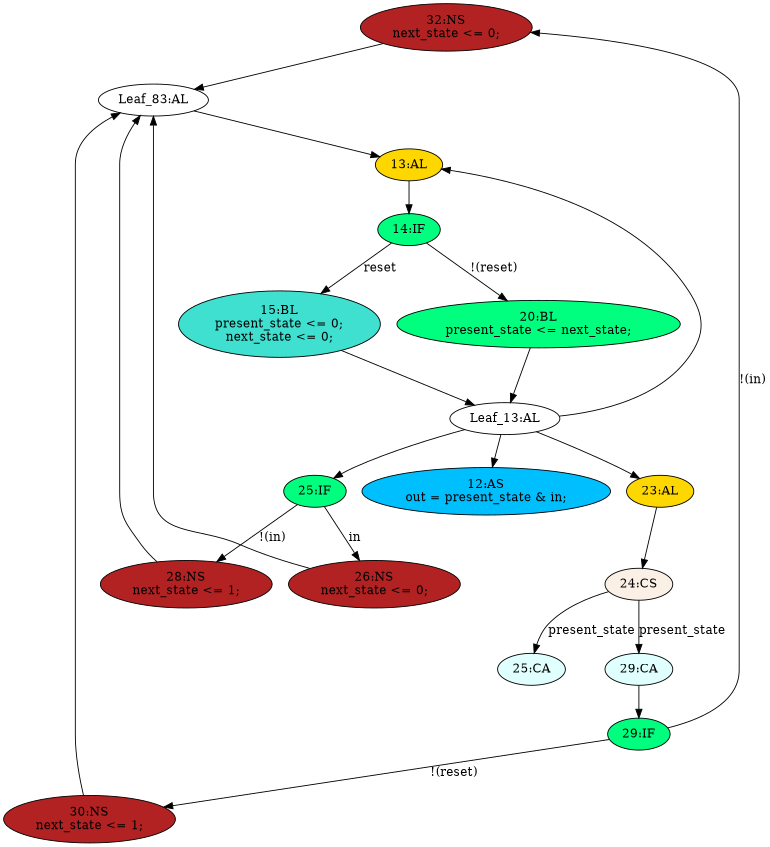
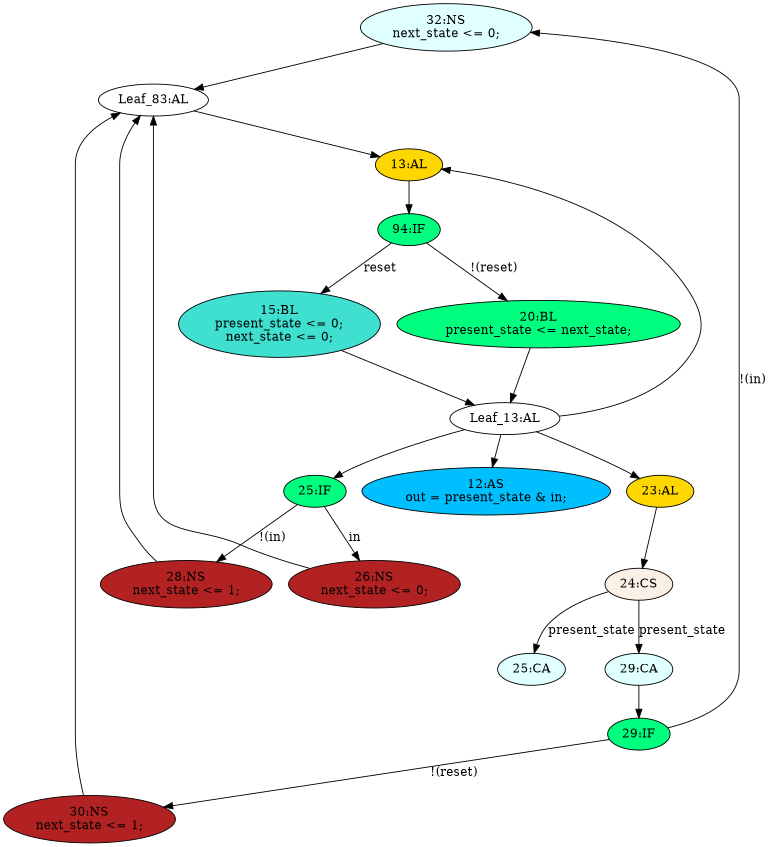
(446, 27) -> (446, 27)
(409, 230) -> (409, 230)
